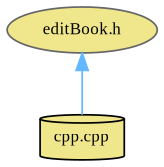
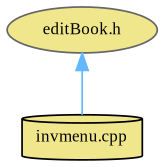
(82, 137) -> (82, 137)
